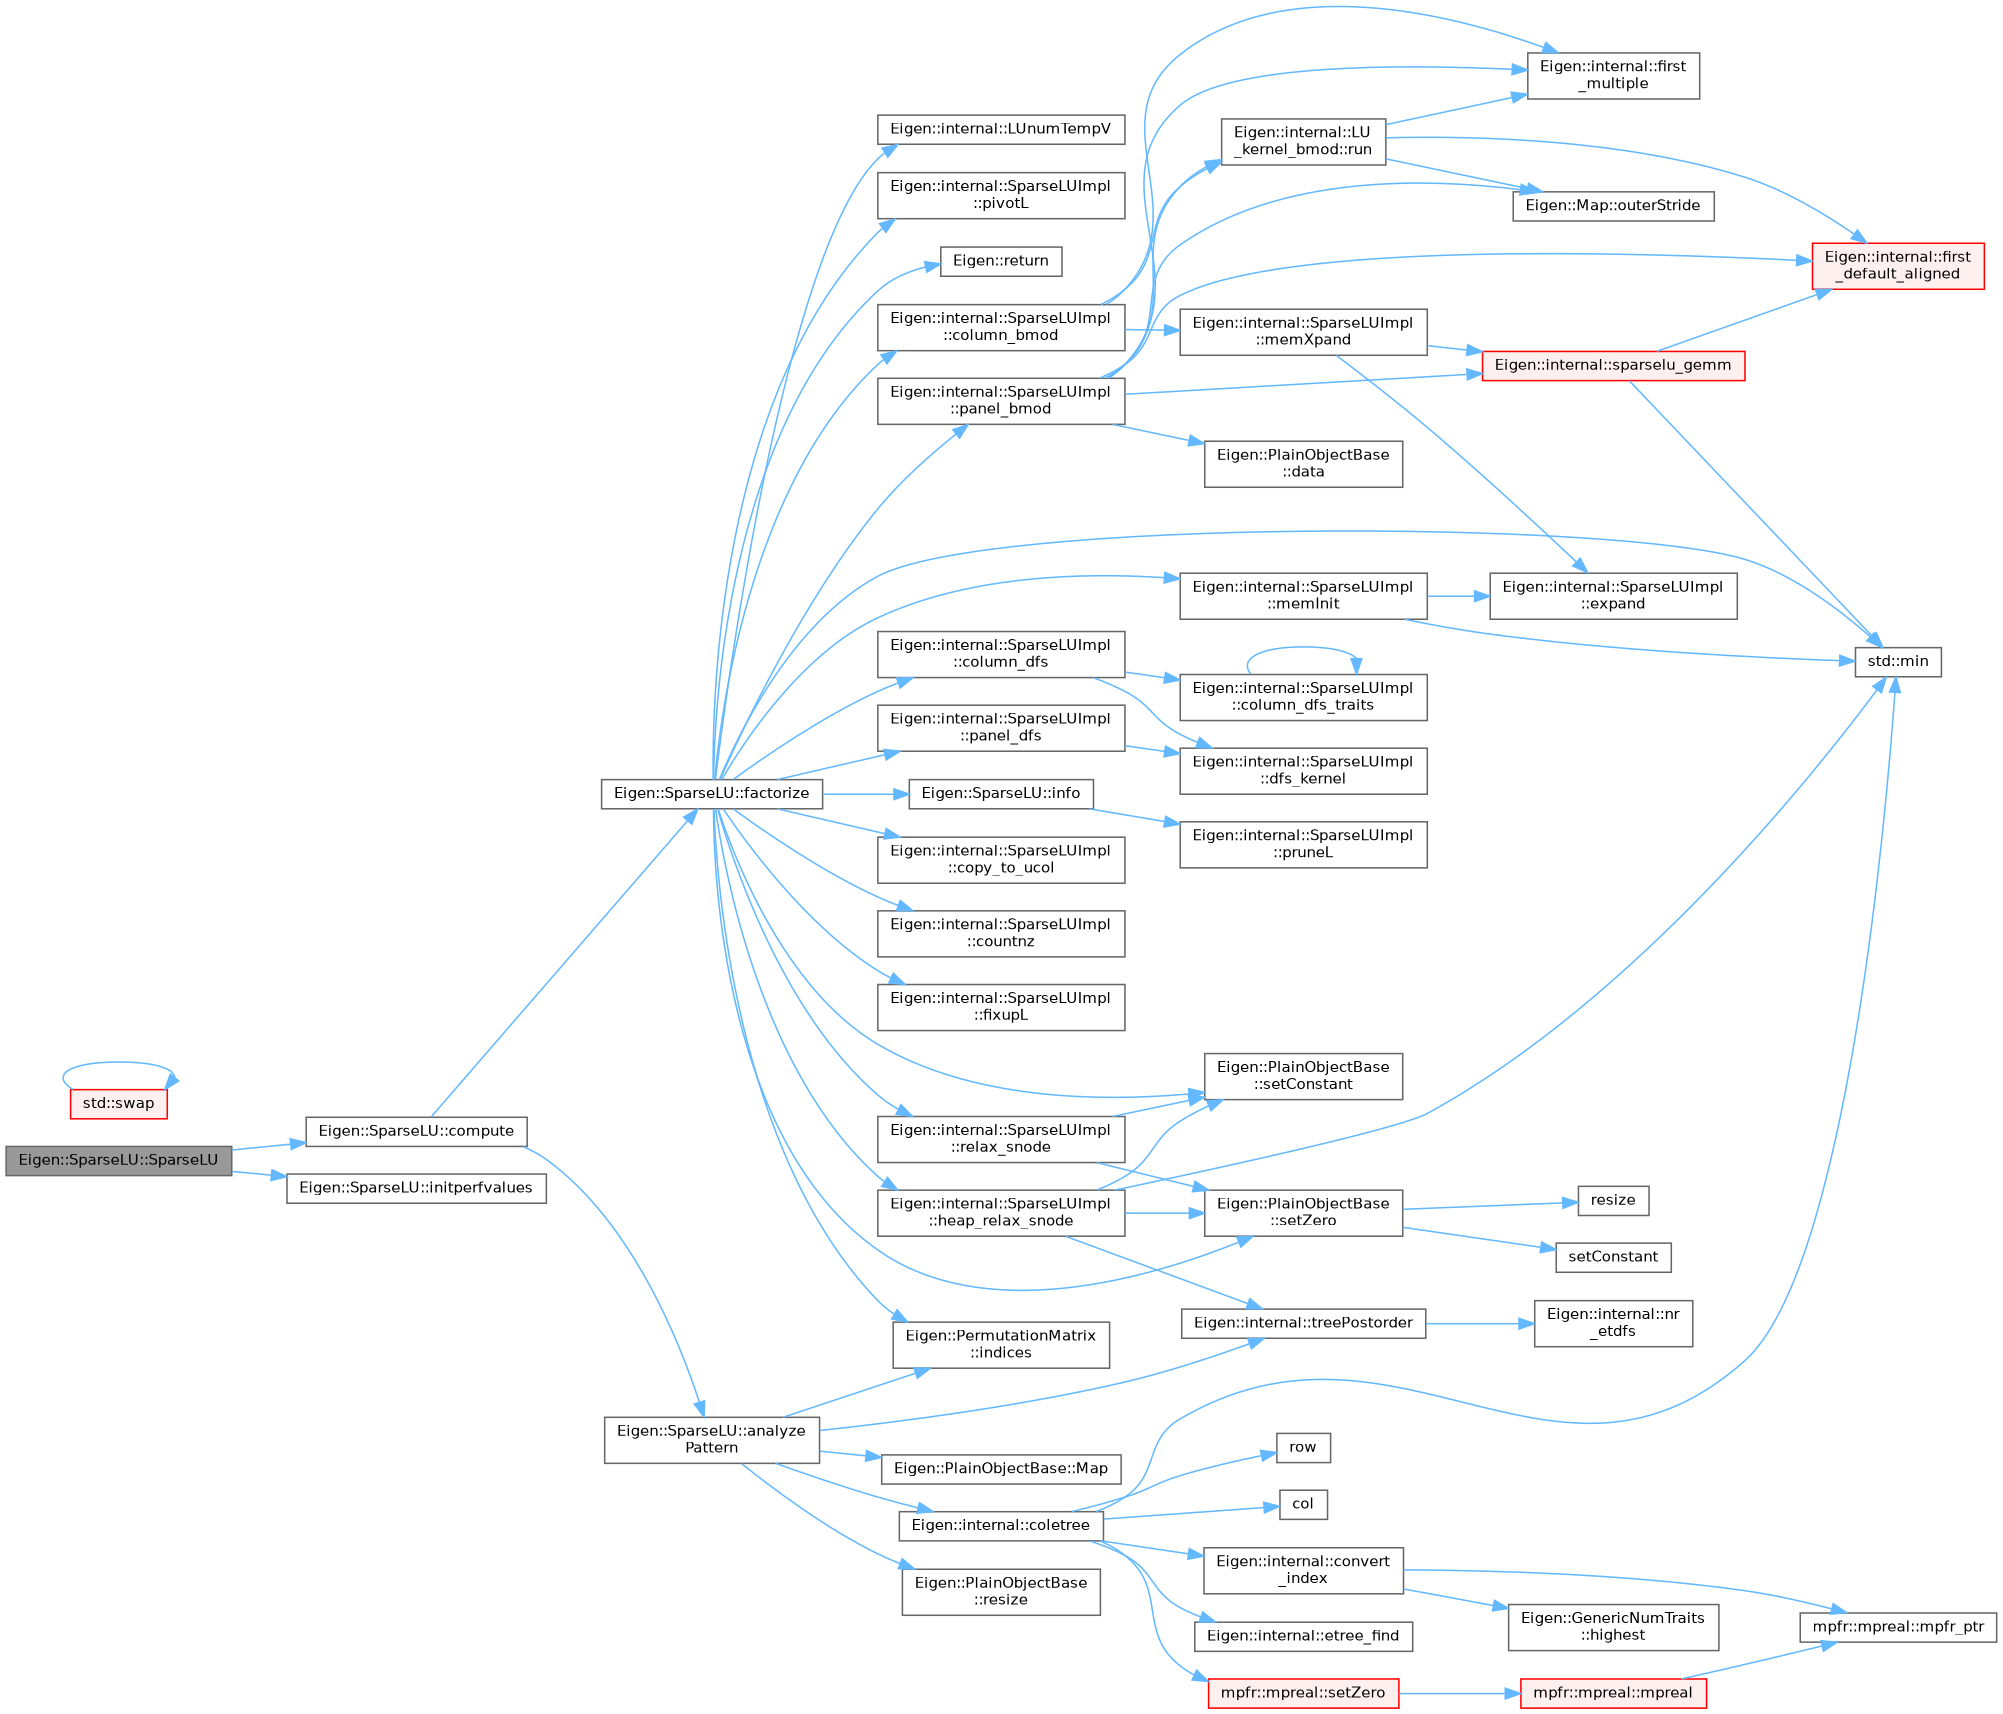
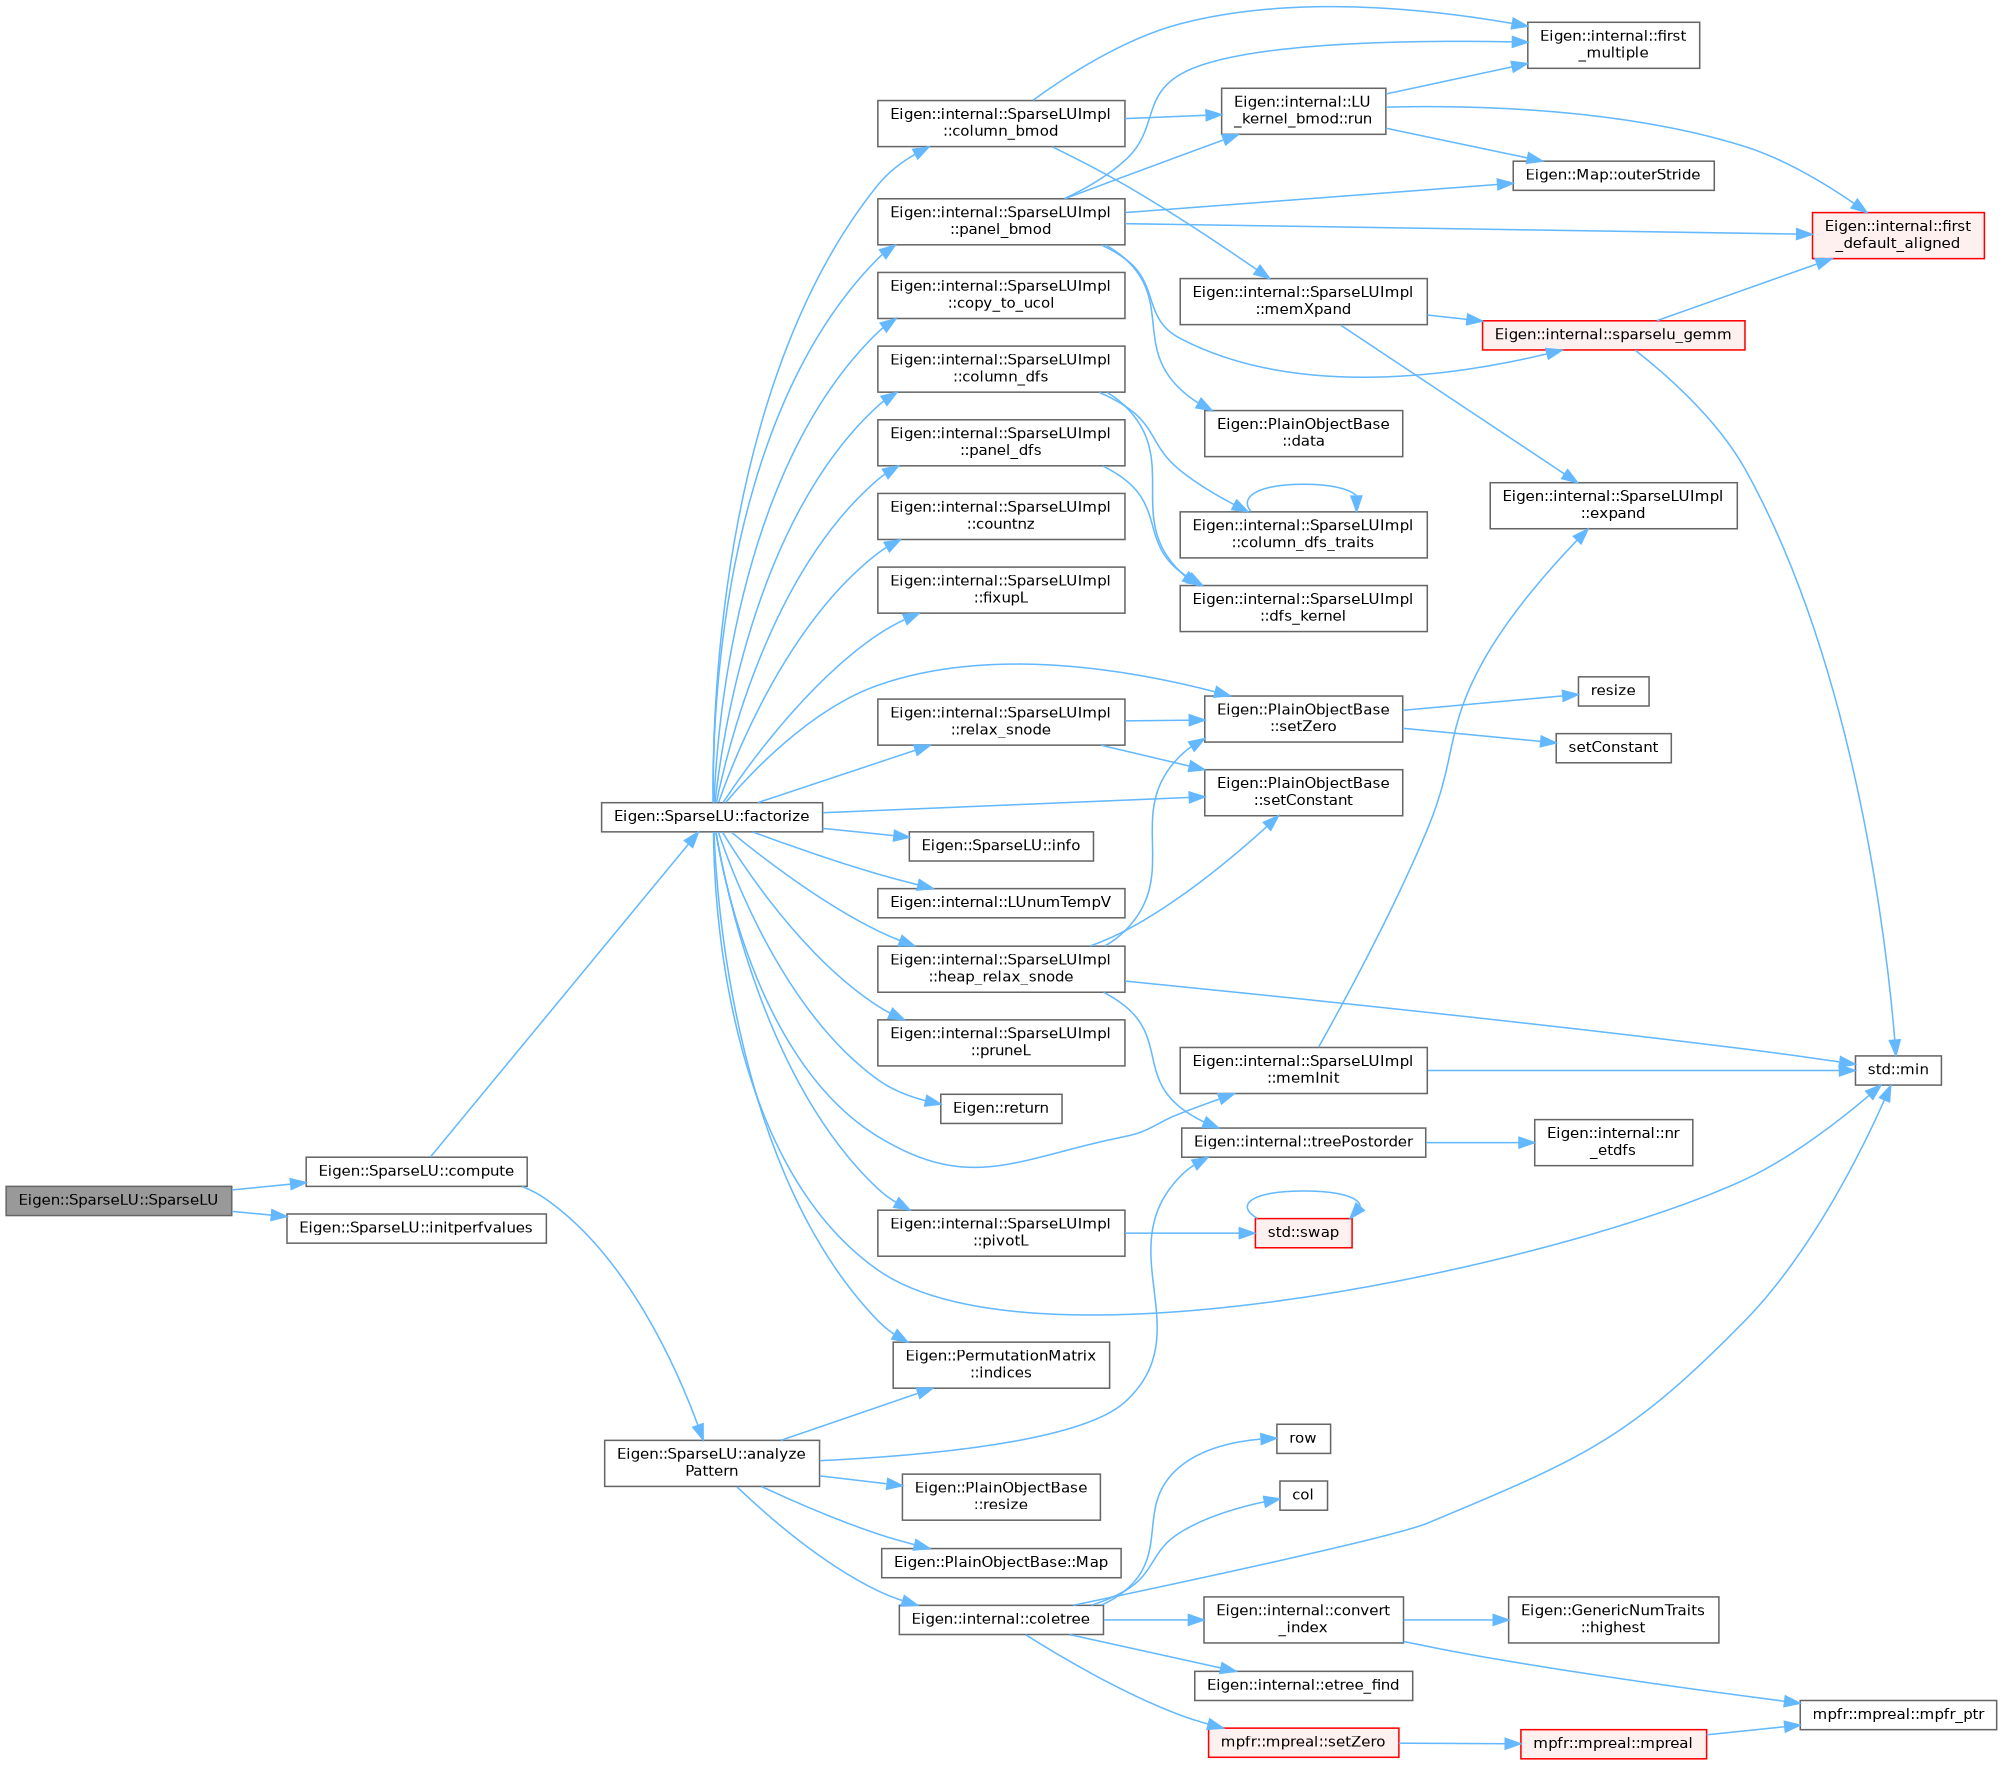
(1127, 815) -> (796, 932)
none -> (1182, 1233)
